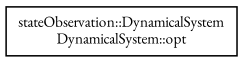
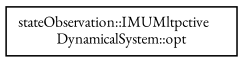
(122, 31) -> (122, 31)
